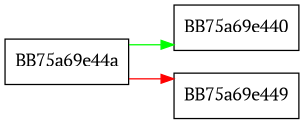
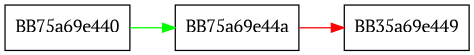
(145, 45) -> (146, 28)
(236, 96) -> (407, 28)
